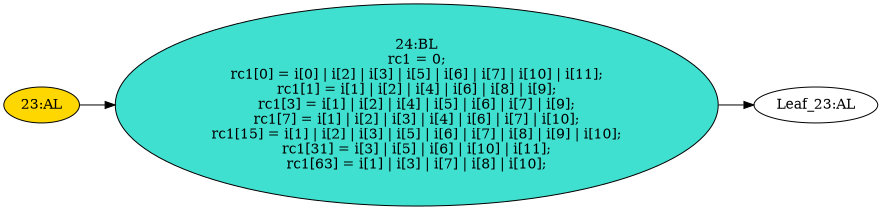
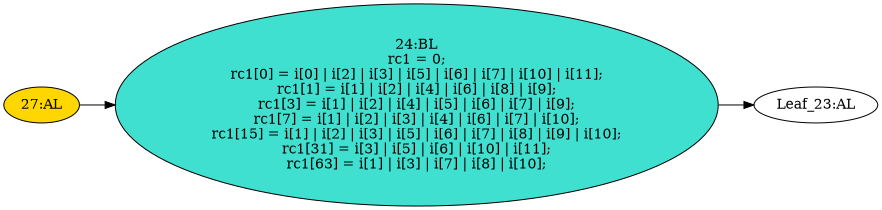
(42, 105) -> (42, 105)
